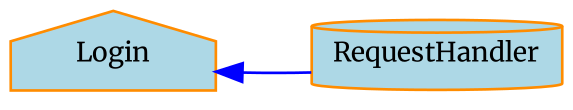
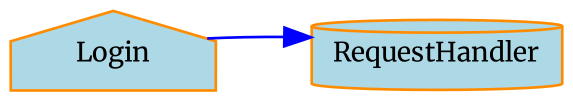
(277, 73) -> (246, 37)
